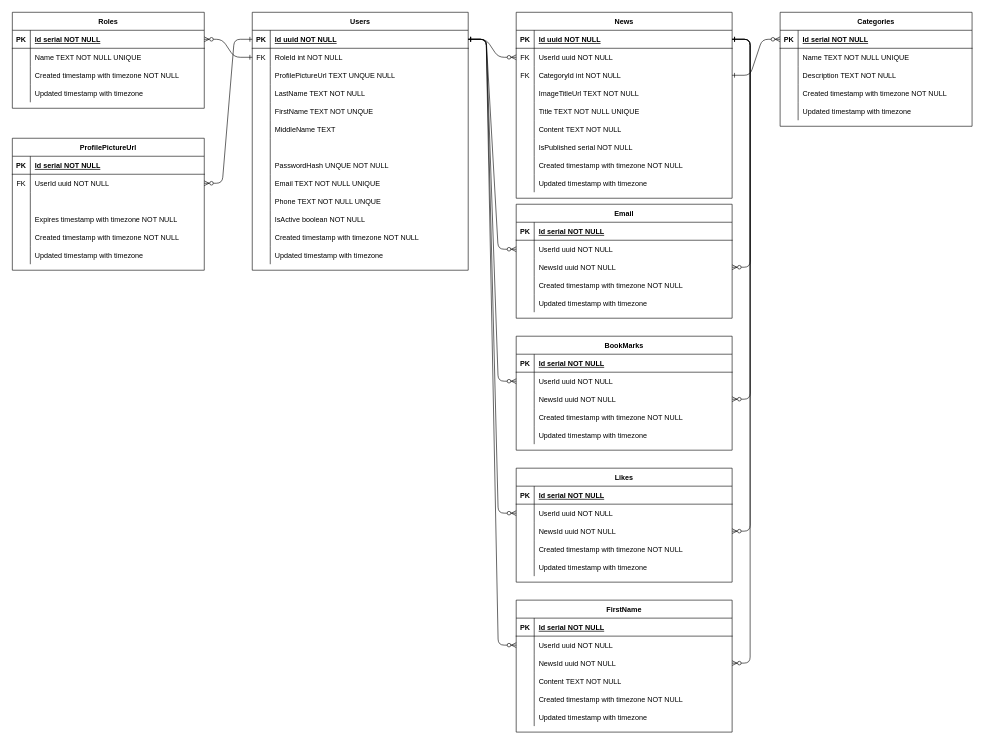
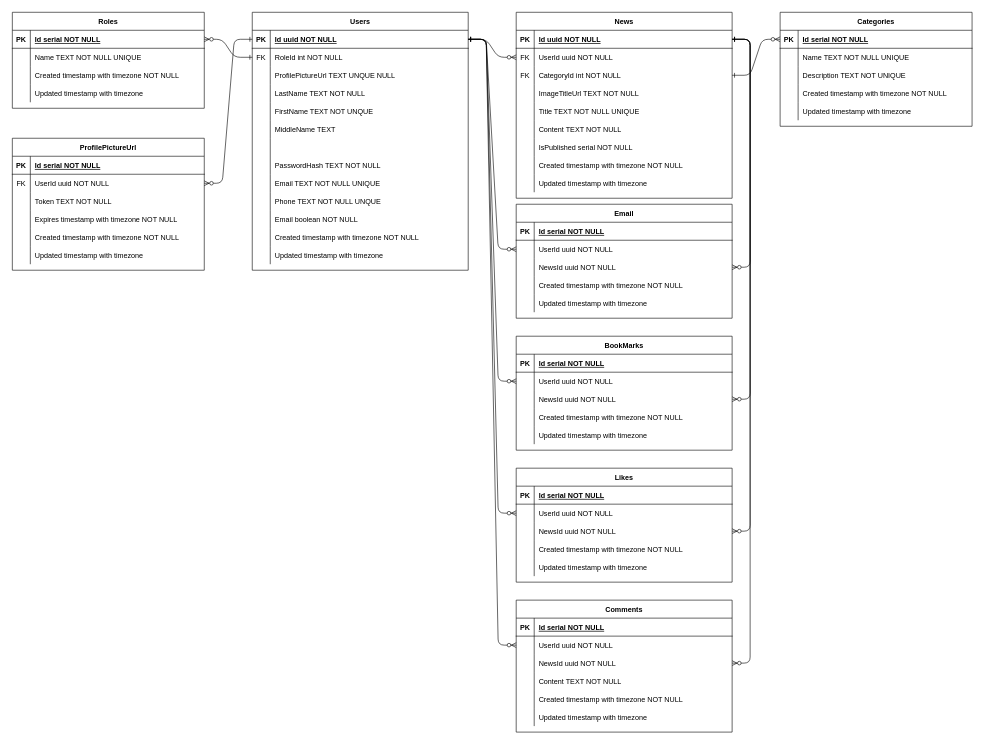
(849, 76) -> (853, 76)
(326, 166) -> (324, 166)
none -> (117, 201)
(321, 220) -> (314, 220)
(624, 610) -> (624, 610)
